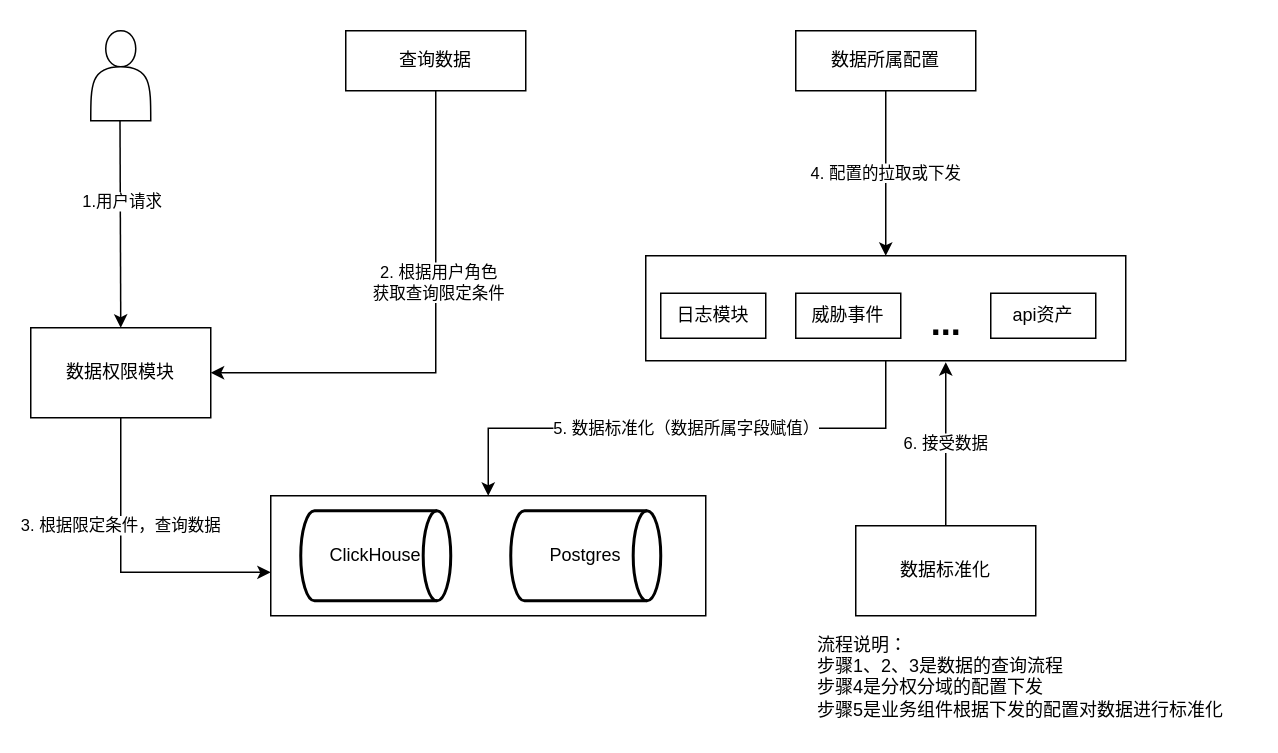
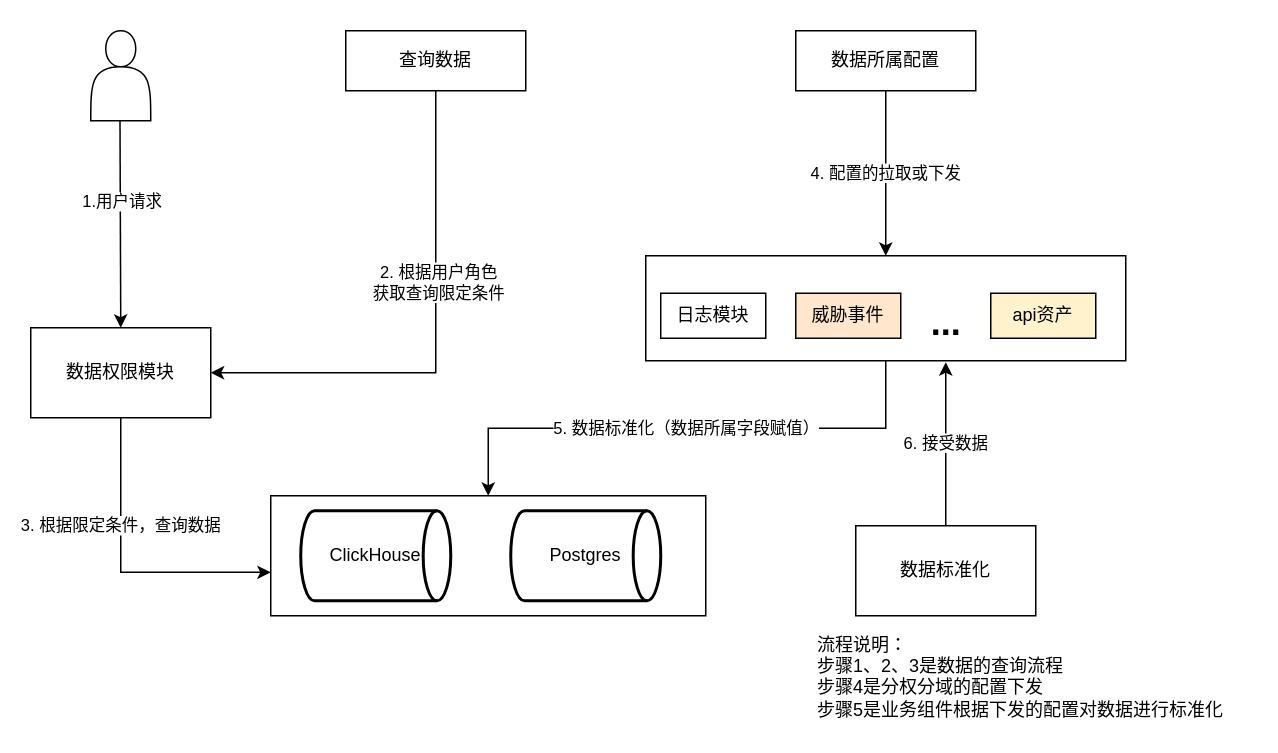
(848, 316) -> (848, 316)
(1043, 316) -> (1043, 316)
